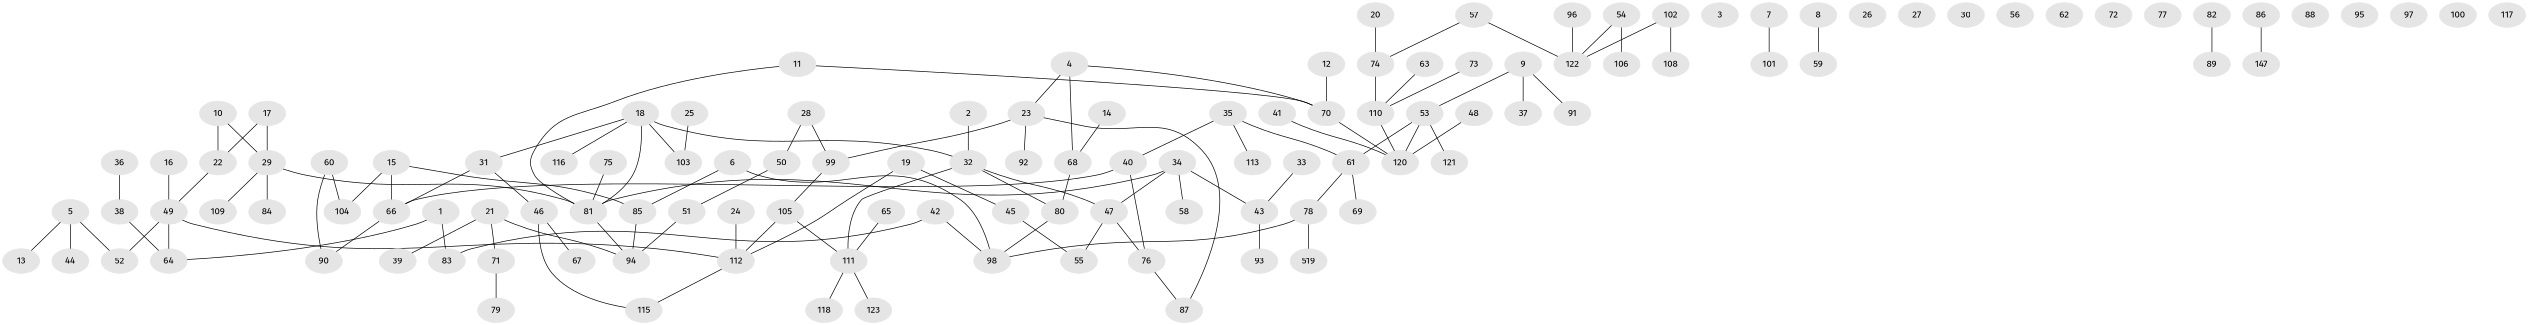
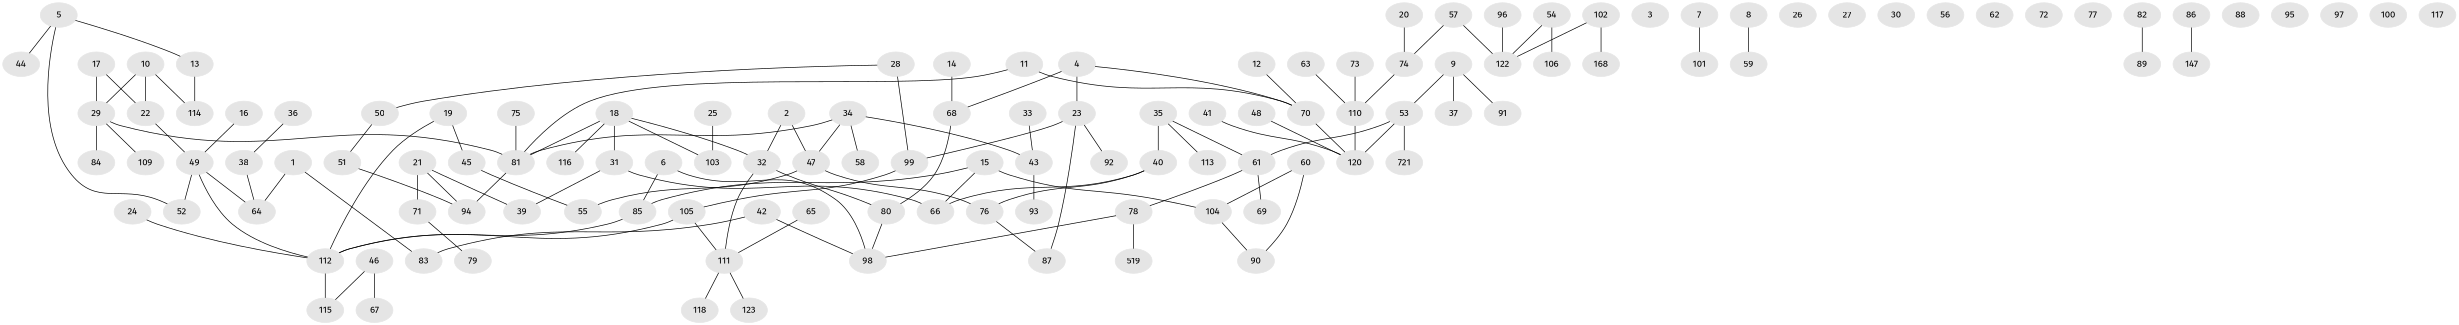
(1671, 64) -> (1601, 64)
none -> (195, 113)
(1449, 163) -> (1404, 163)
(1042, 187) -> (799, 138)
(520, 194) -> (568, 187)
(363, 233) -> (1234, 236)
(634, 237) -> (481, 235)
